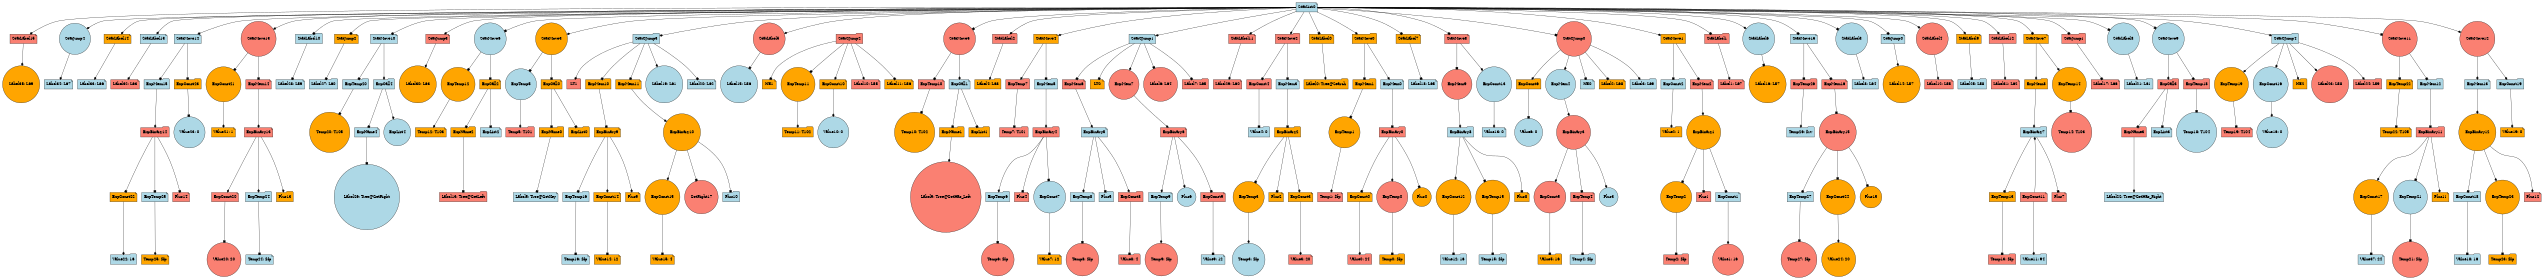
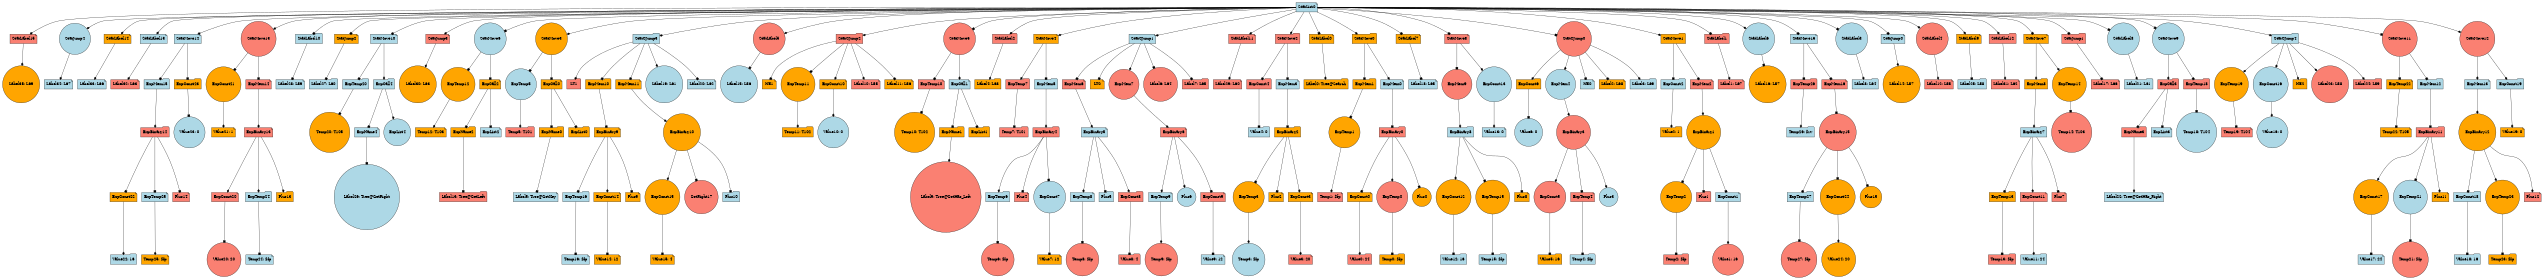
none -> (1016, 16)
(623, 162) -> (623, 162)
(2036, 166) -> (2032, 163)
(2034, 260) -> (2034, 260)
(2371, 260) -> (2371, 260)
